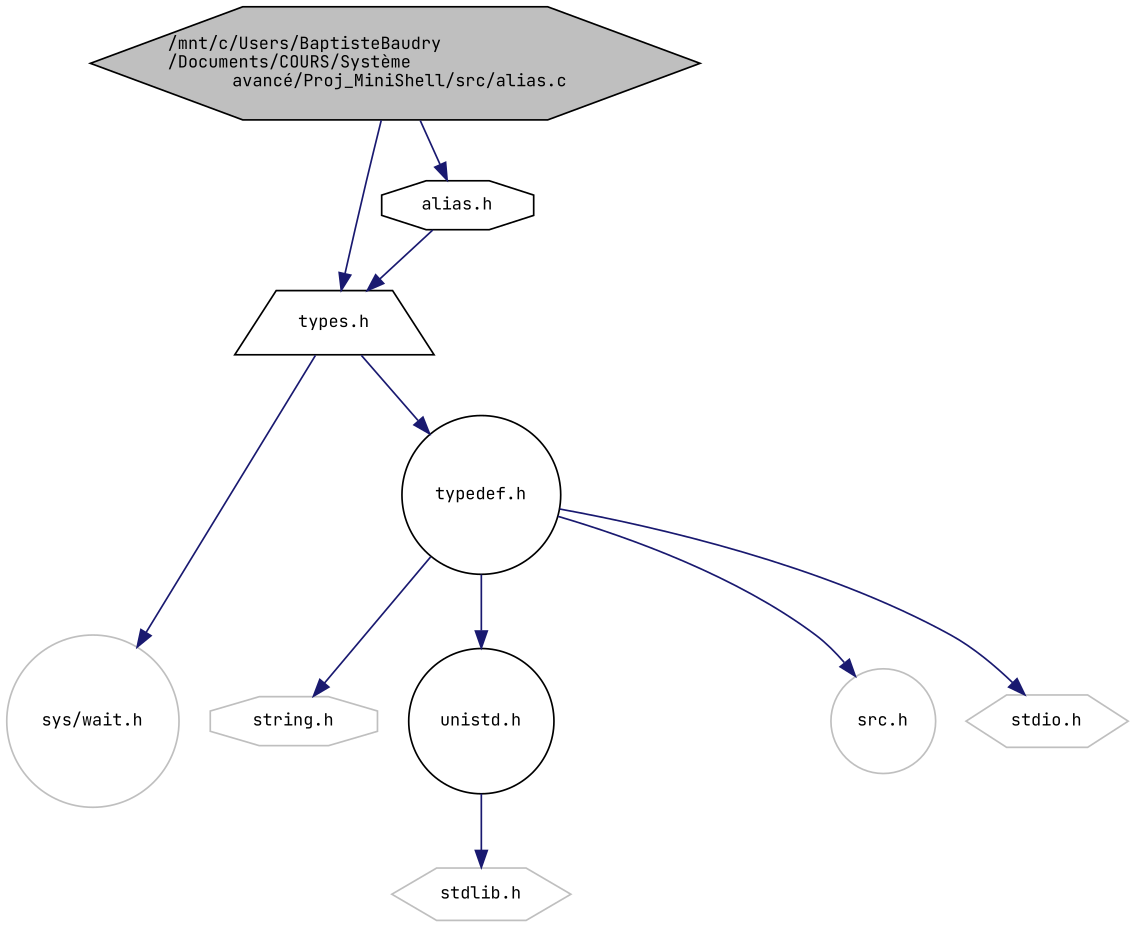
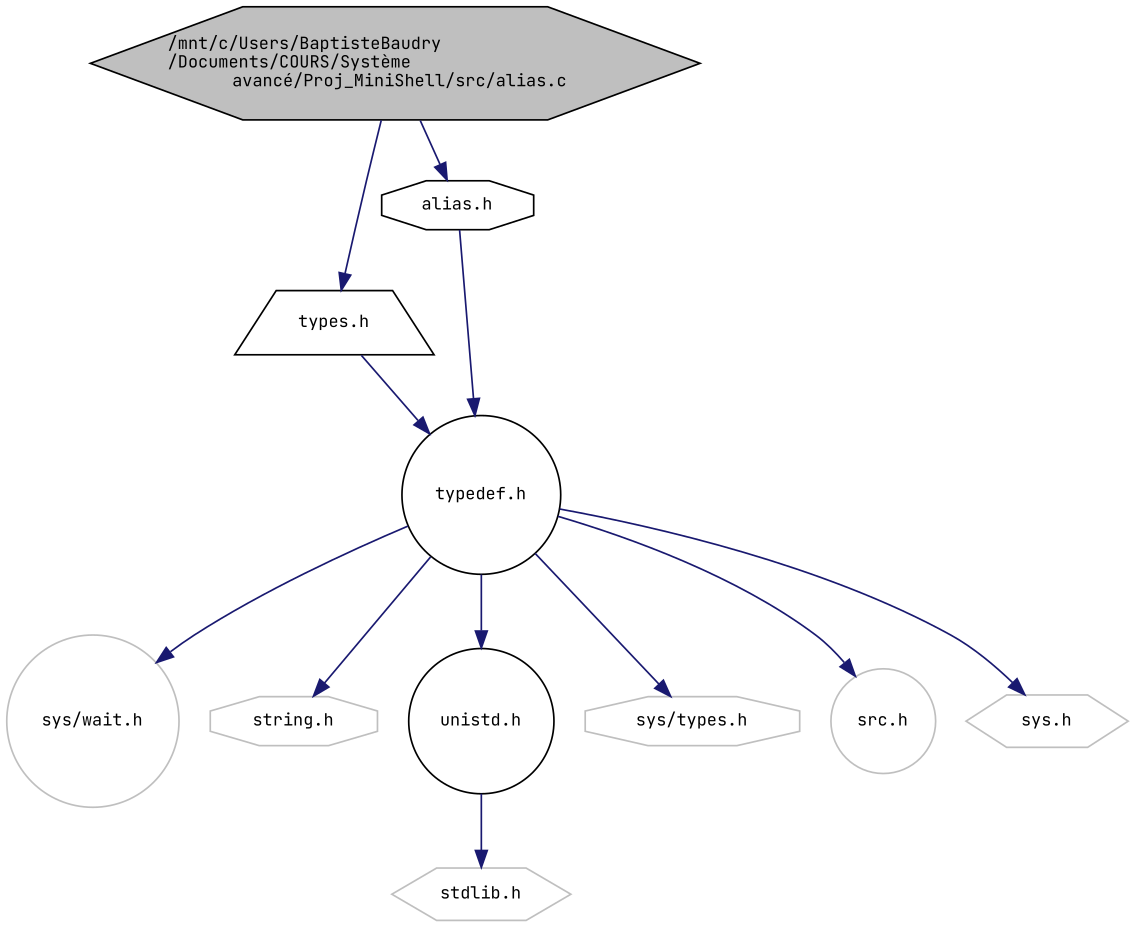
(406, 254) -> (467, 314)
(231, 494) -> (286, 583)
none -> (692, 721)
(1047, 721) -> (1047, 721)
